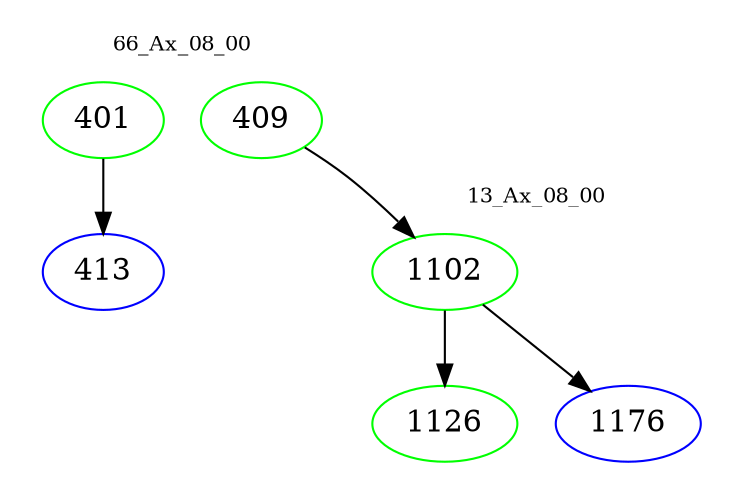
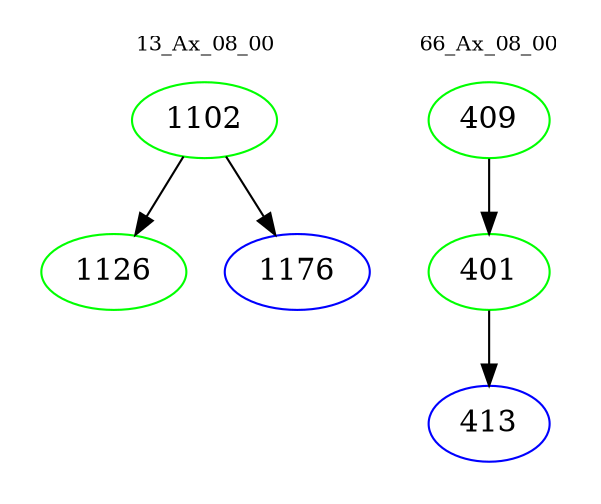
(370, 195) -> (489, 186)
